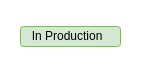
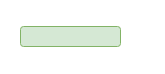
(68, 36) -> none
